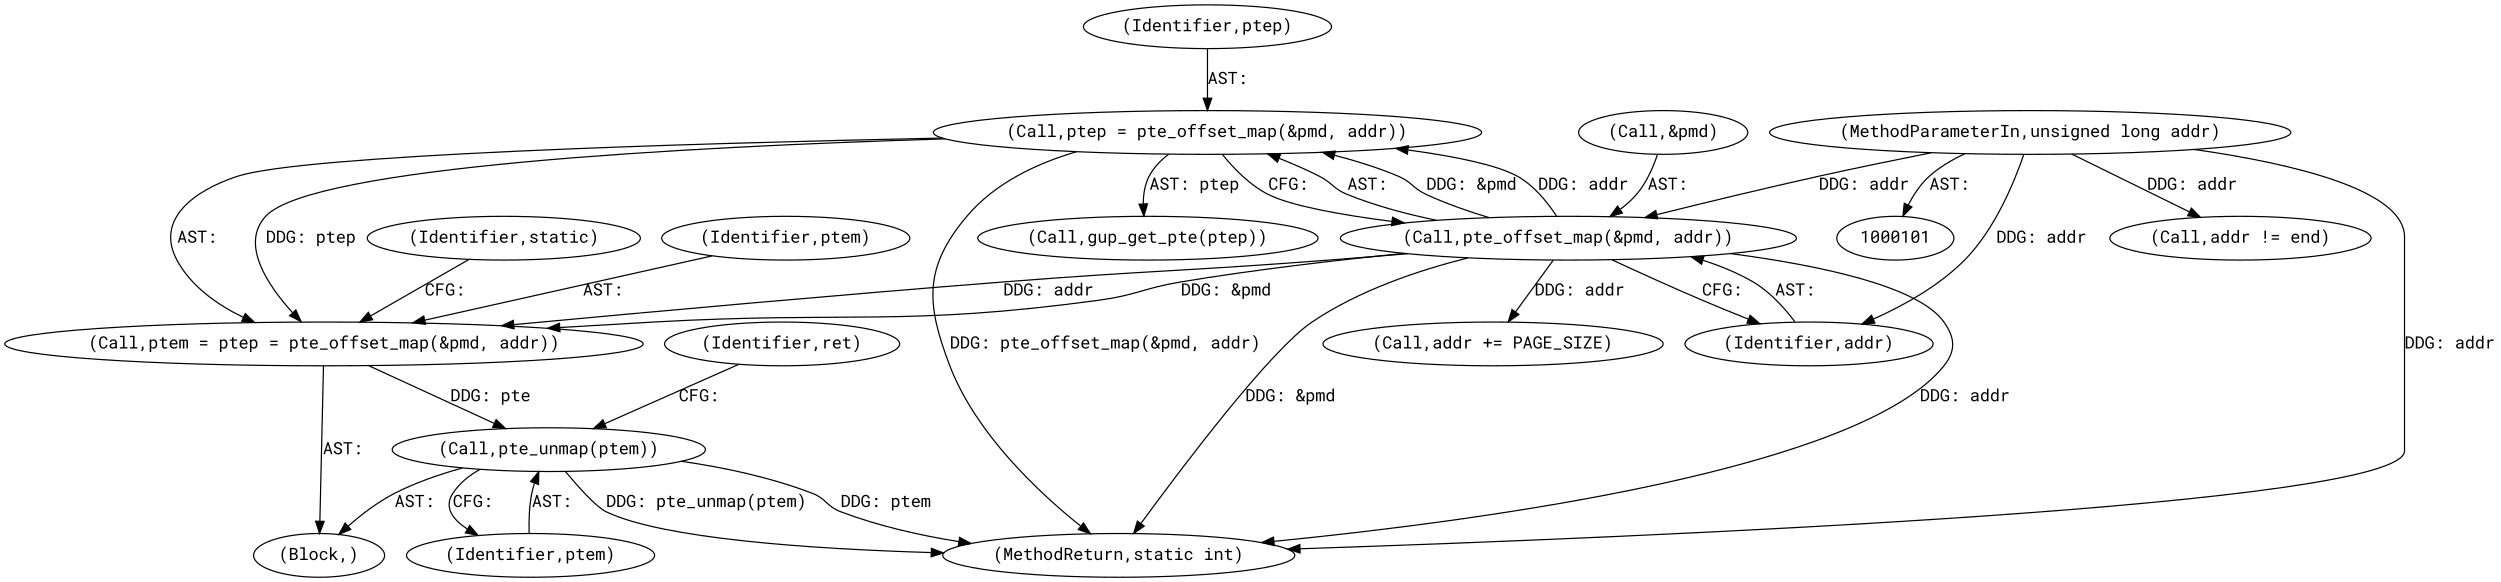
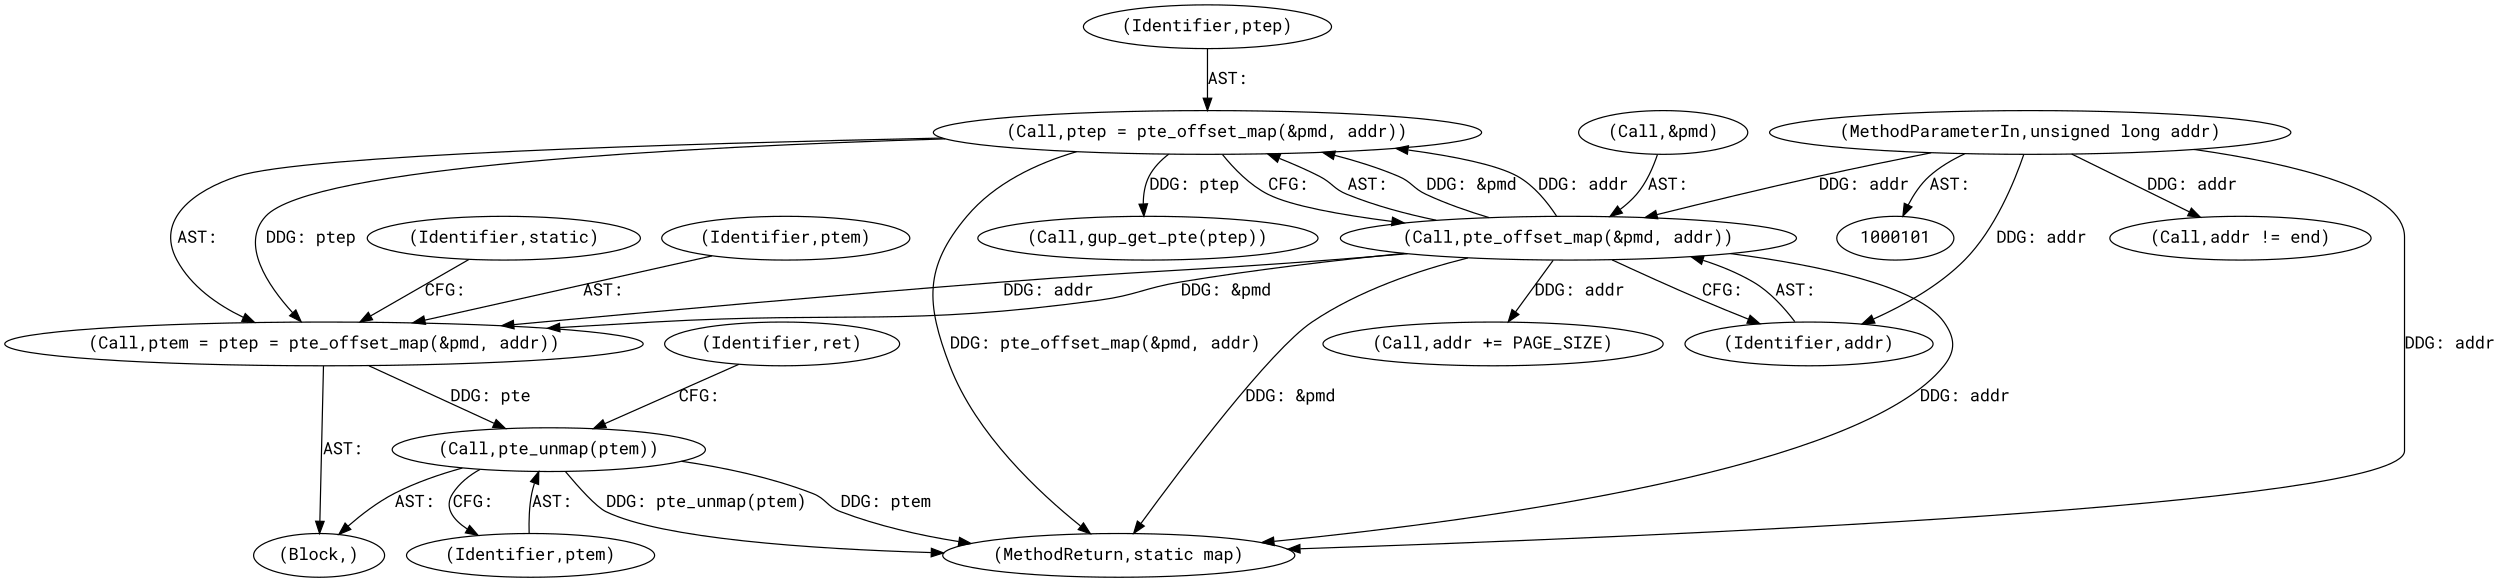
(1195, 185) -> (1195, 185)
(1119, 555) -> (1119, 555)
